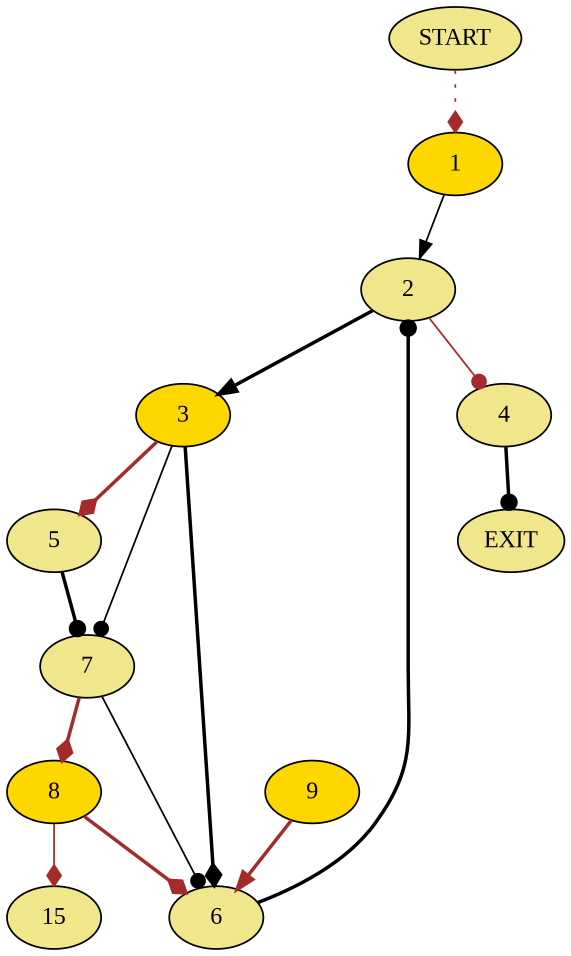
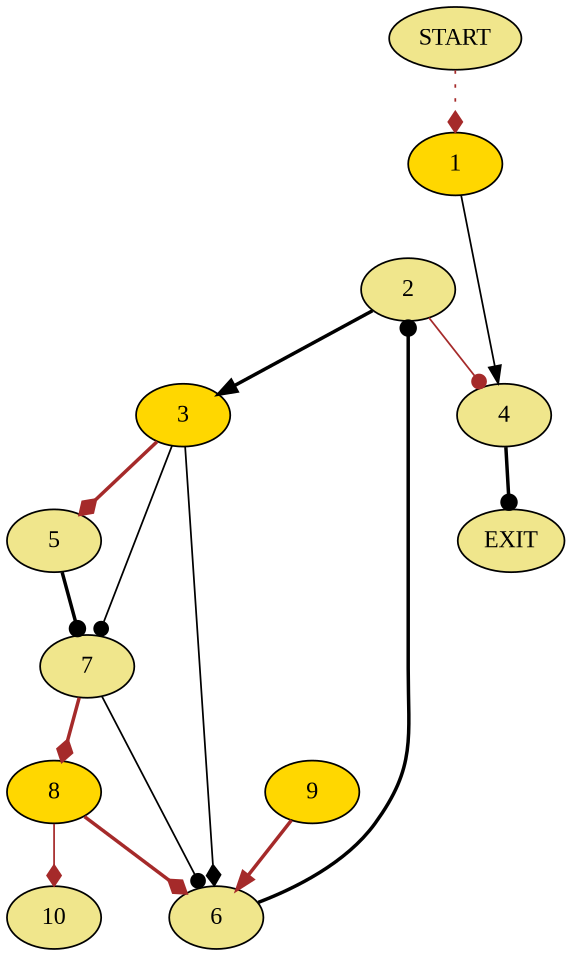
(435, 218) -> (478, 281)
(199, 656) -> (199, 656)
(54, 918) -> (54, 918)
